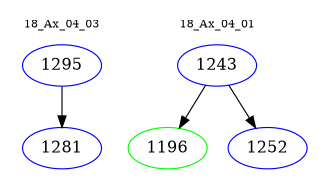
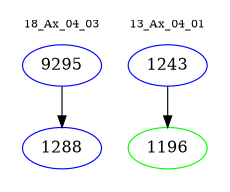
(218, 25) -> (168, 25)
(62, 65) -> (62, 65)
(62, 148) -> (62, 148)
(268, 148) -> none
